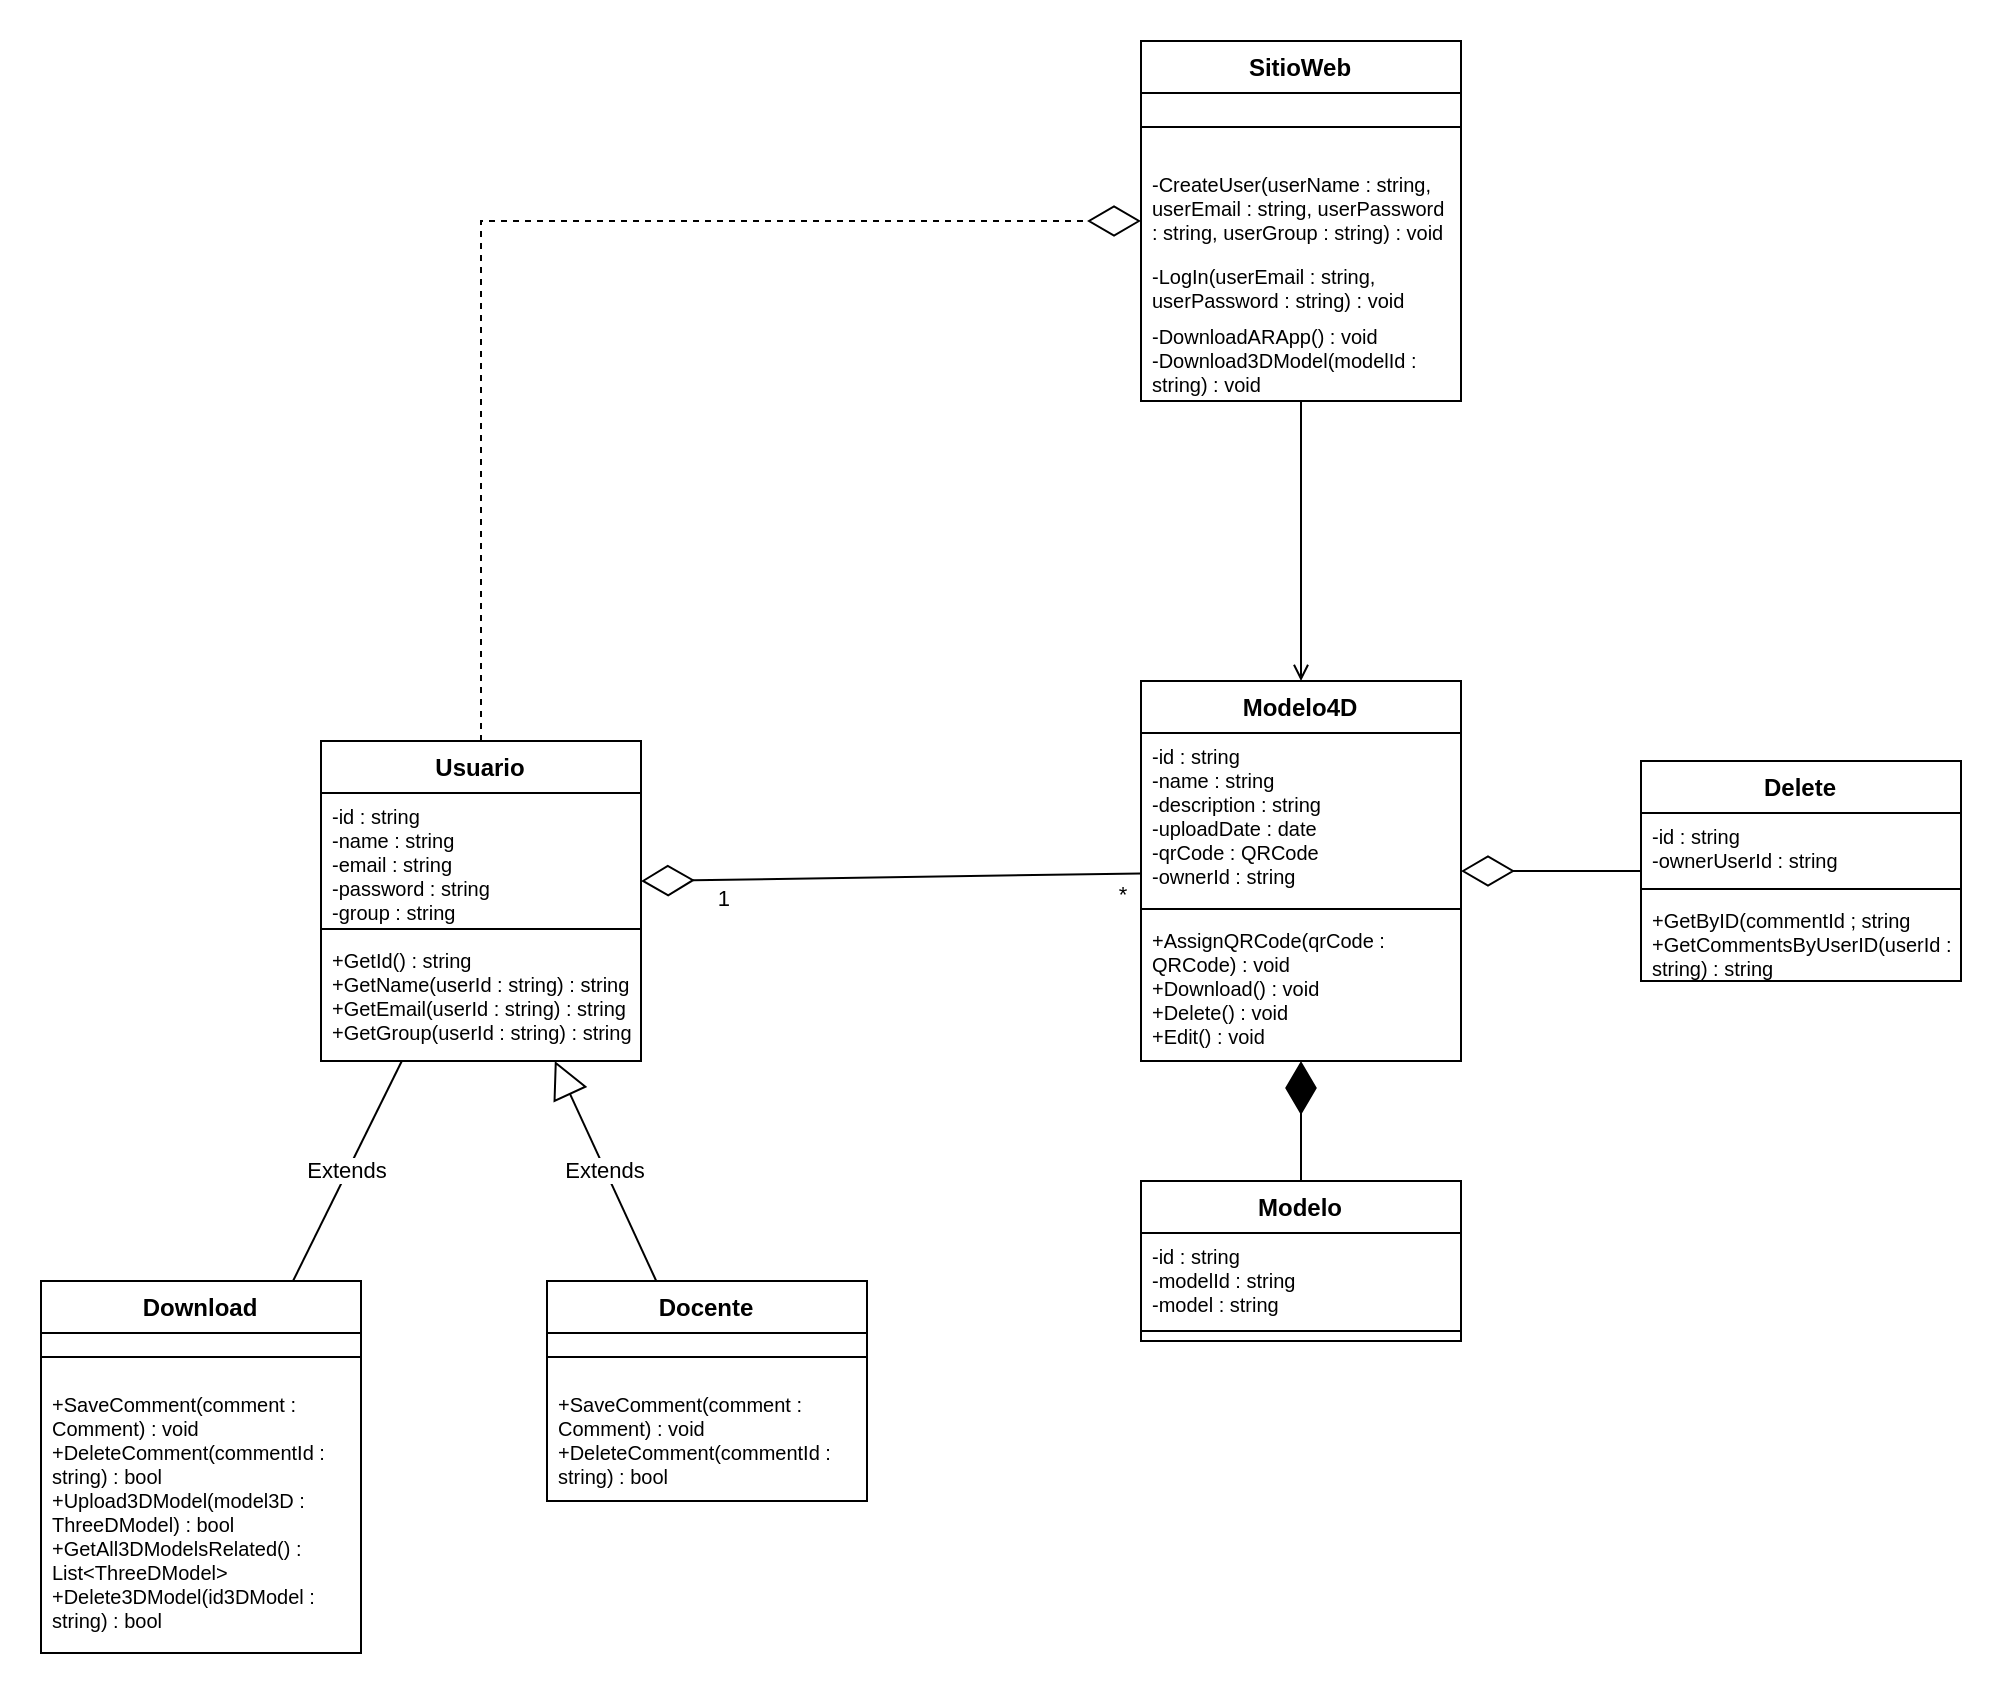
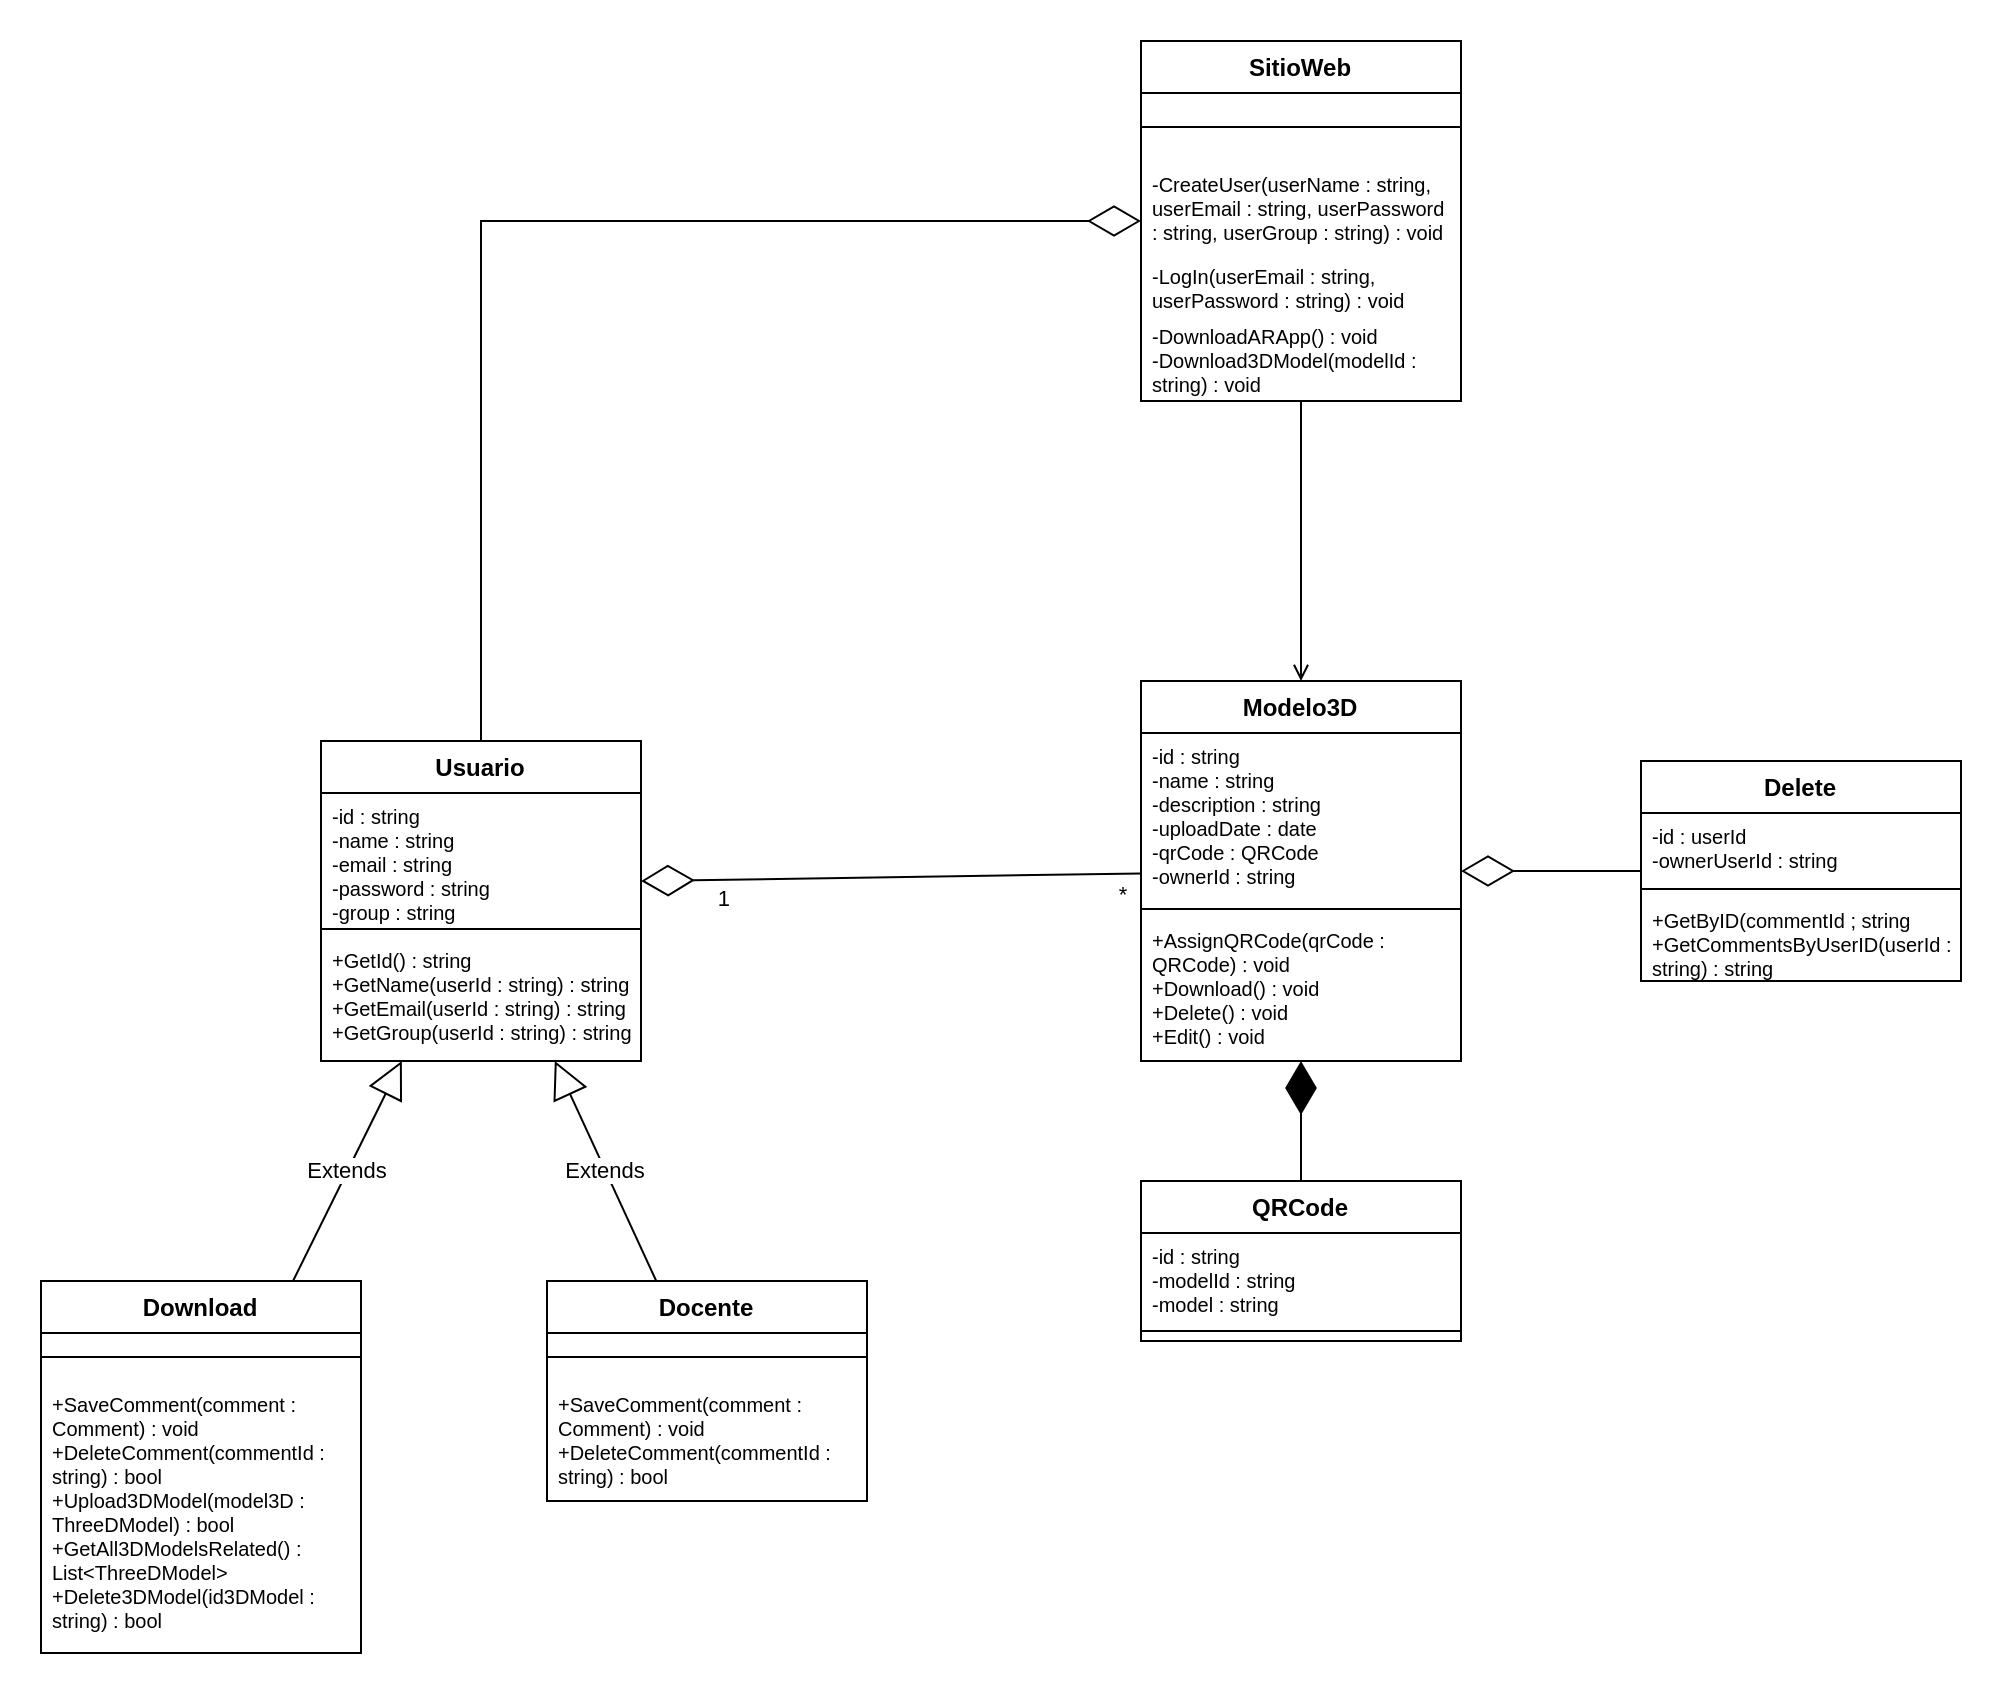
(526, 221) -> (526, 221)
(1301, 709) -> (1301, 709)
(1760, 851) -> (1760, 851)
(392, 1081) -> (385, 1095)
(1301, 1209) -> (1301, 1209)
